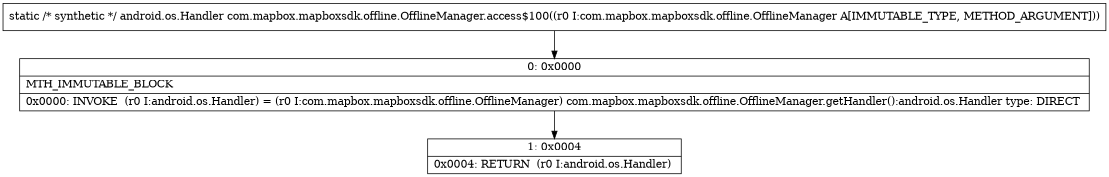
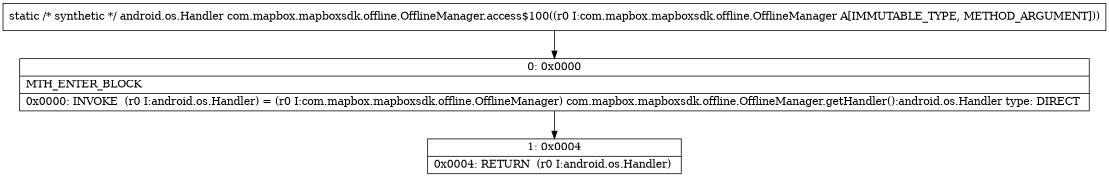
(100, 84) -> (84, 84)
